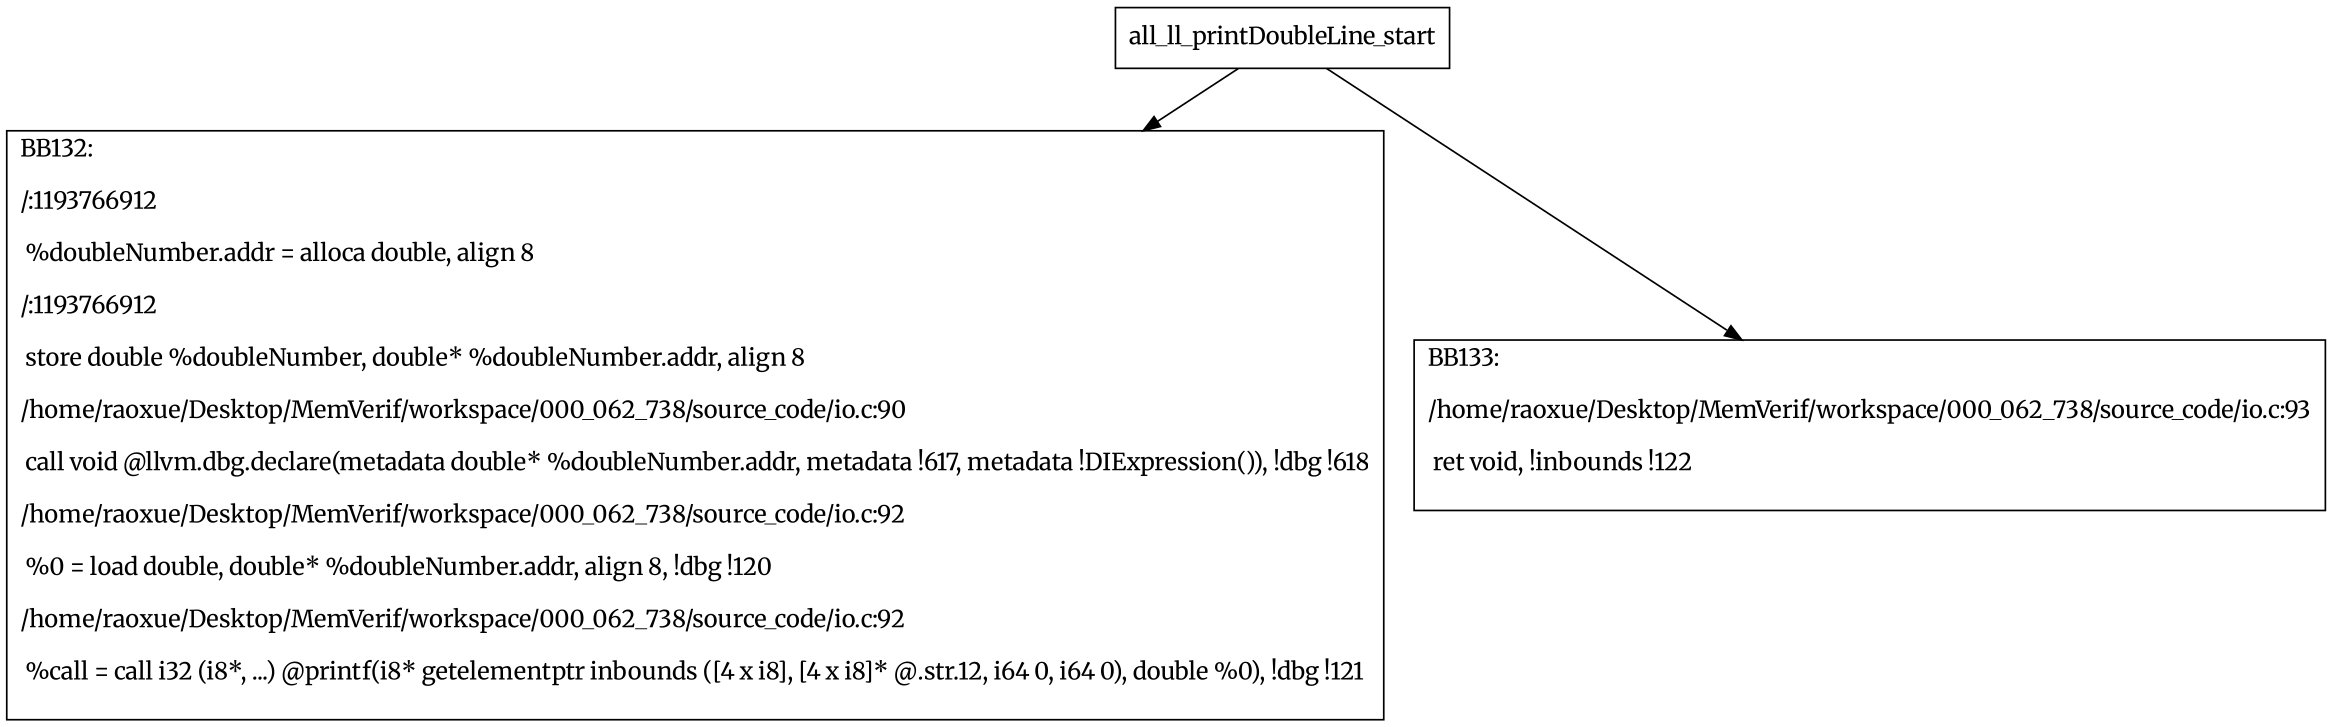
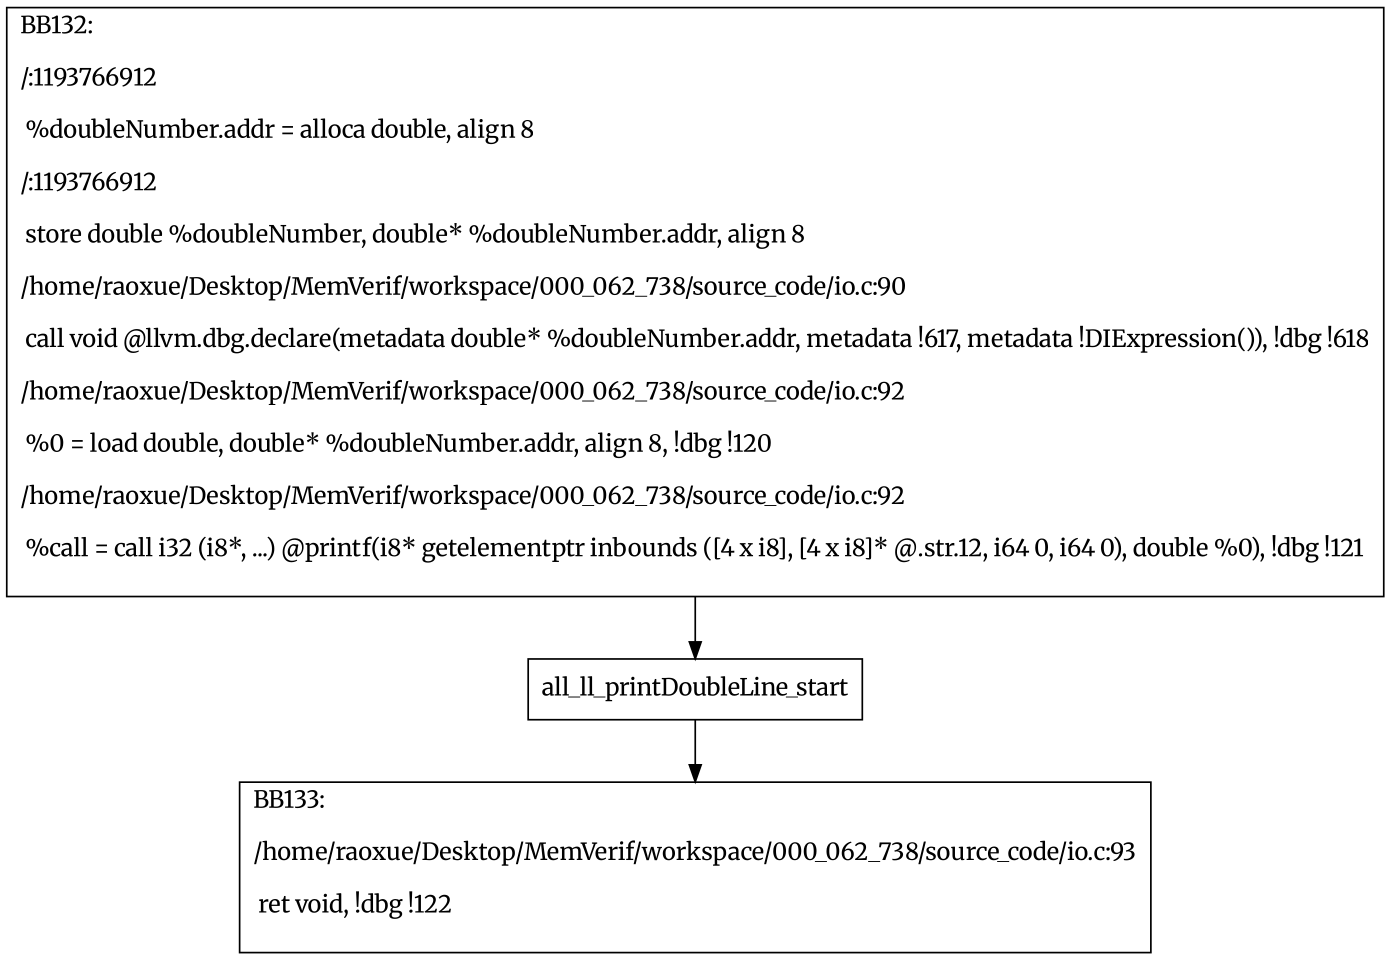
(1198, 95) -> (695, 619)
(1560, 463) -> (353, 905)
